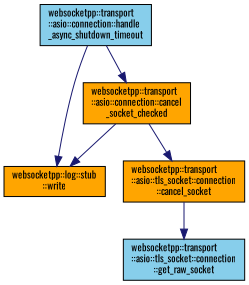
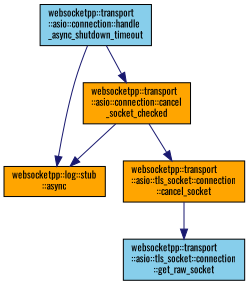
(55, 182) -> (55, 182)
